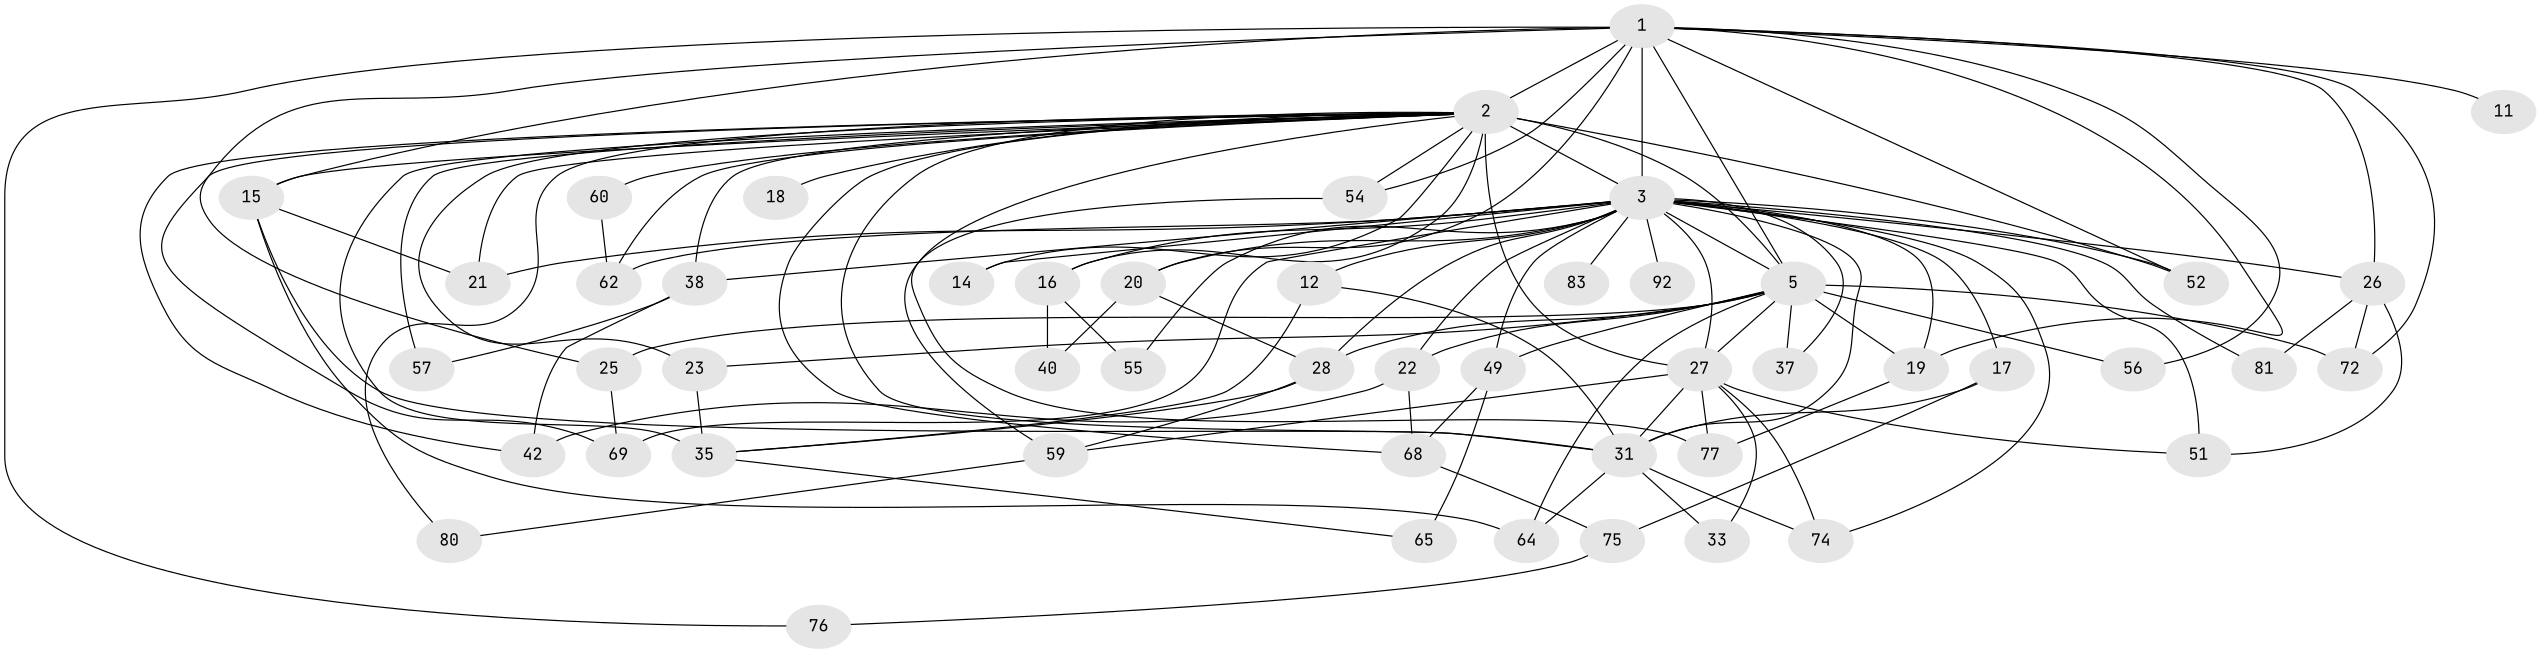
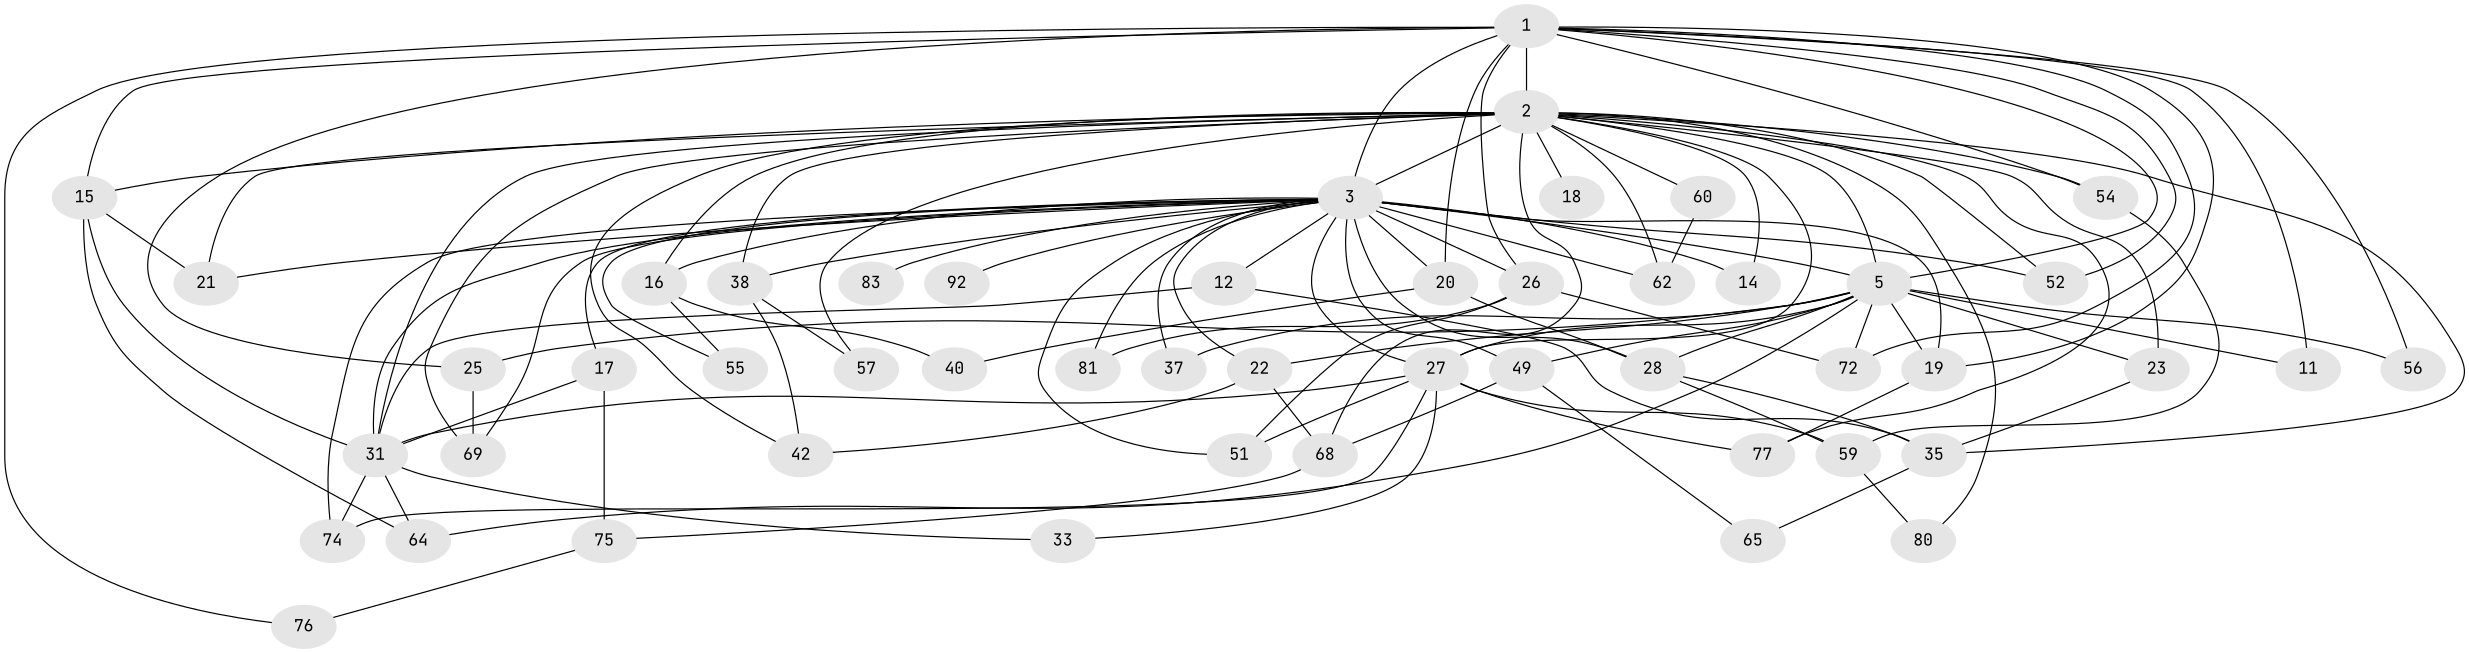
none -> (2085, 325)
